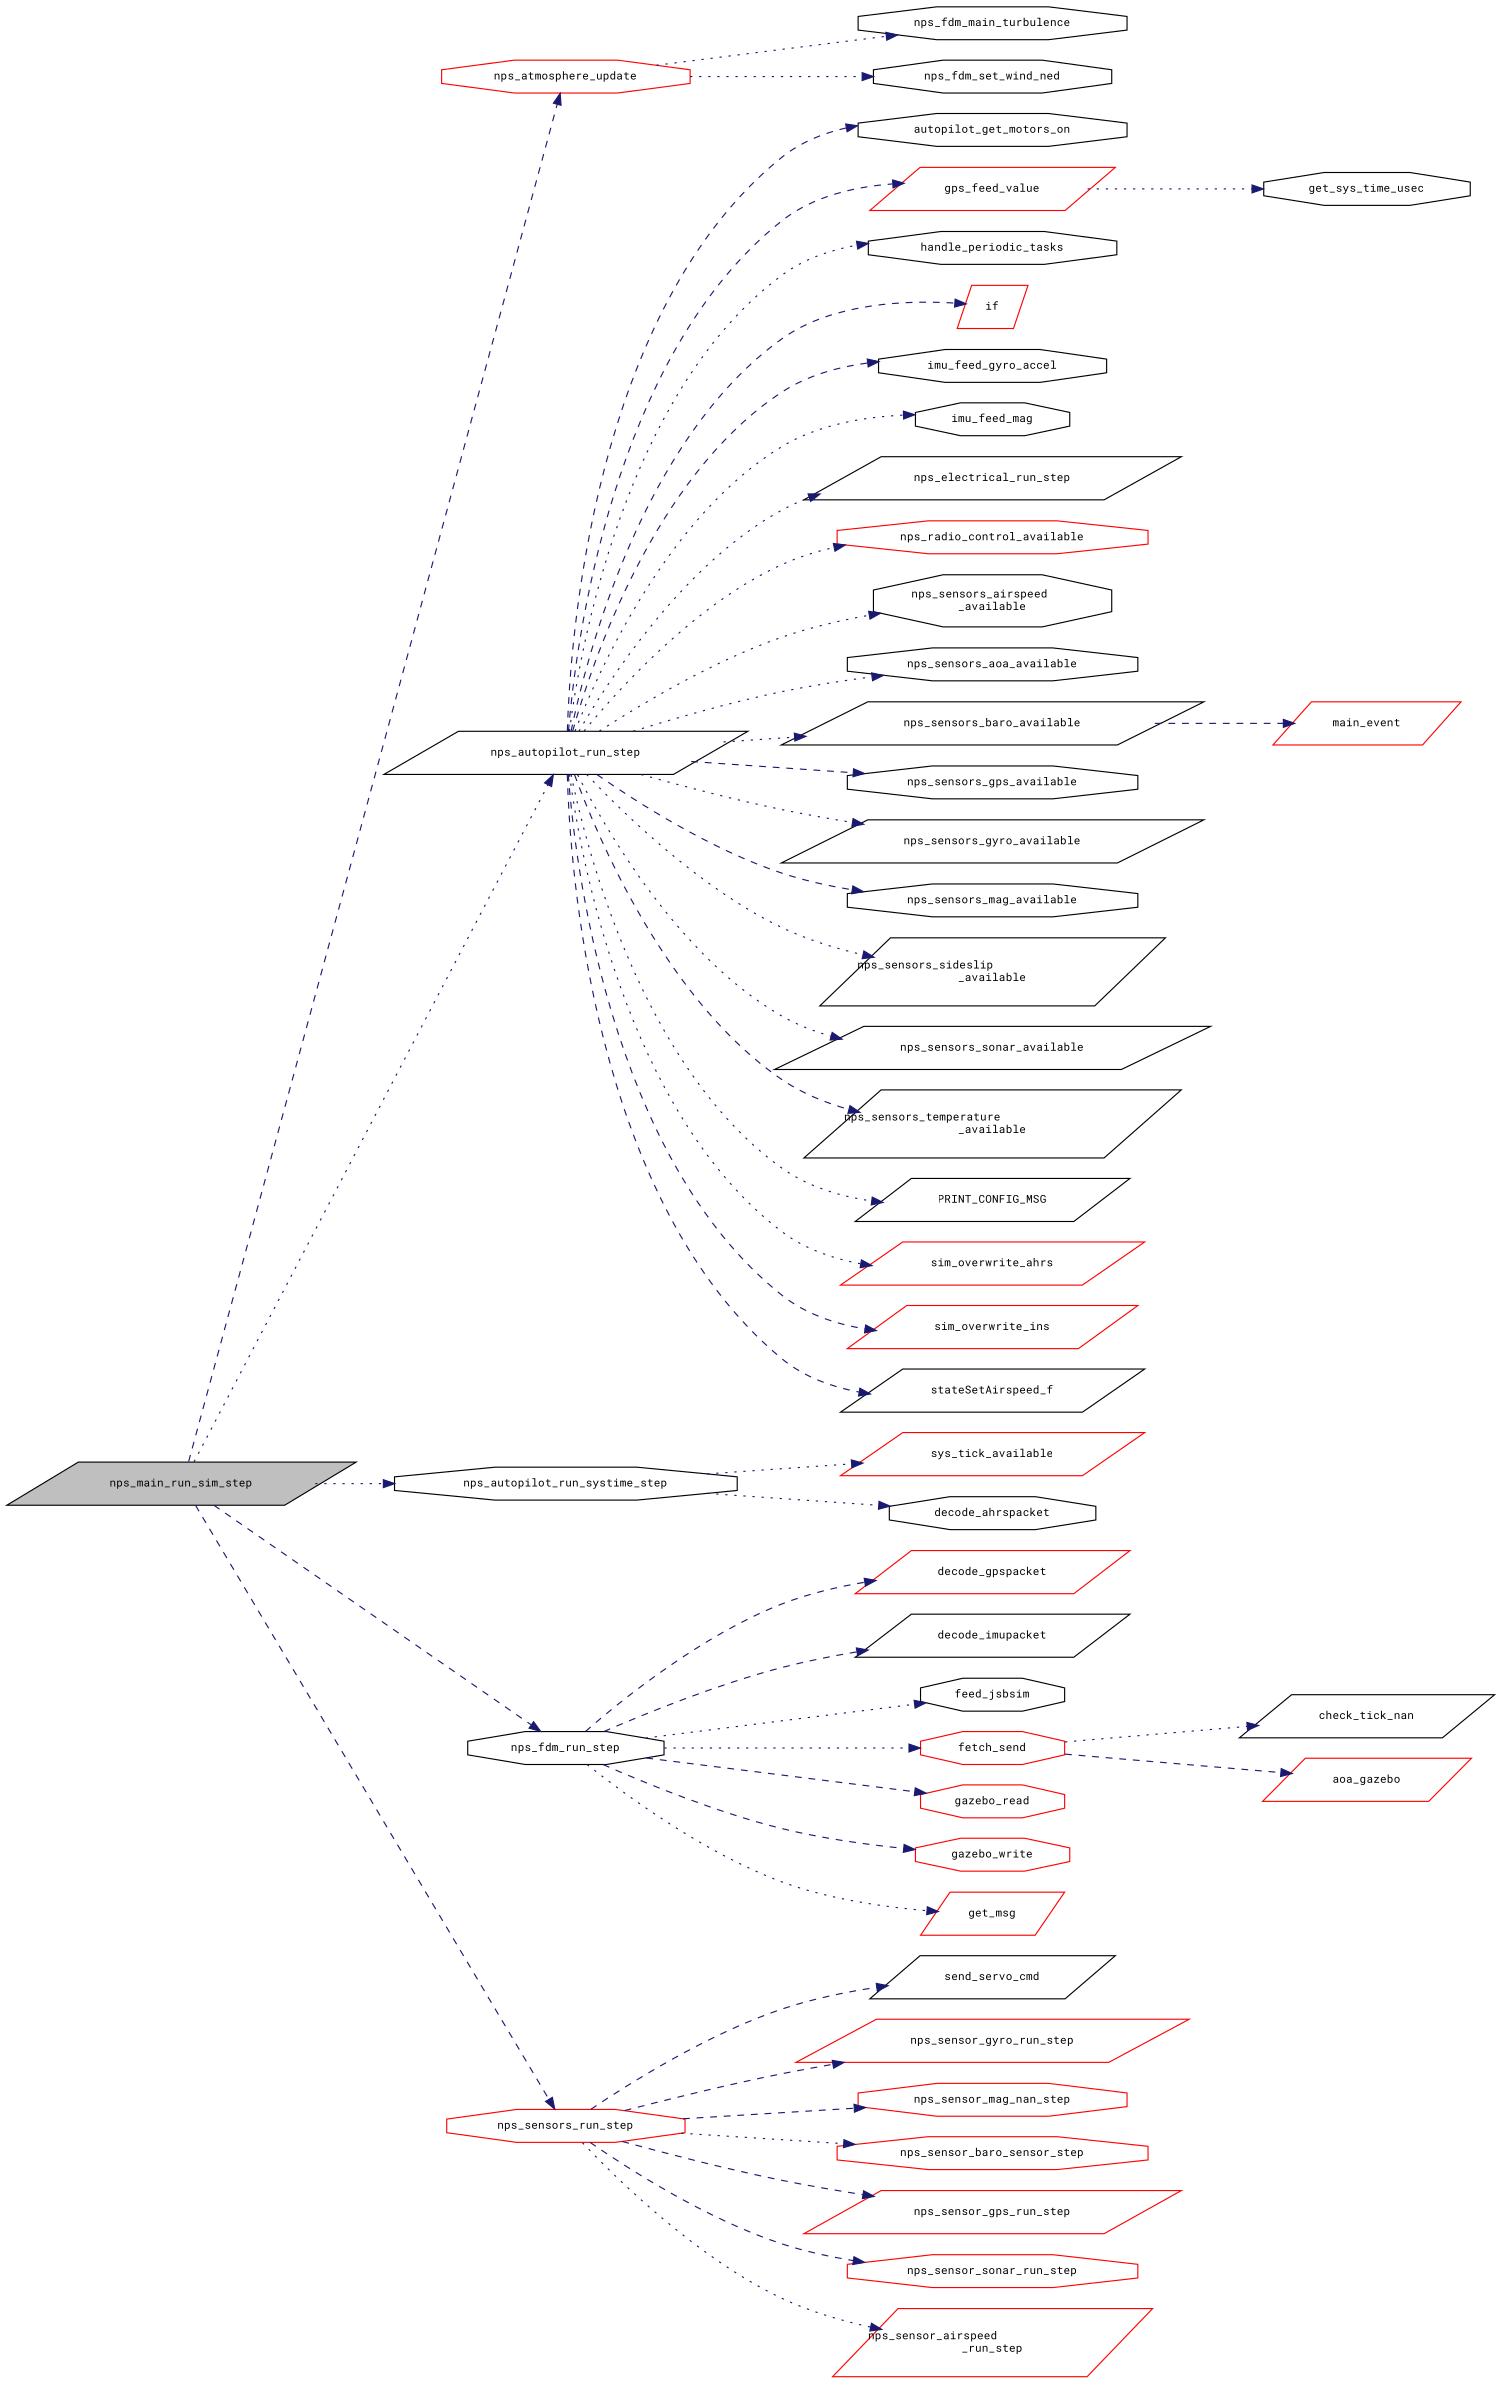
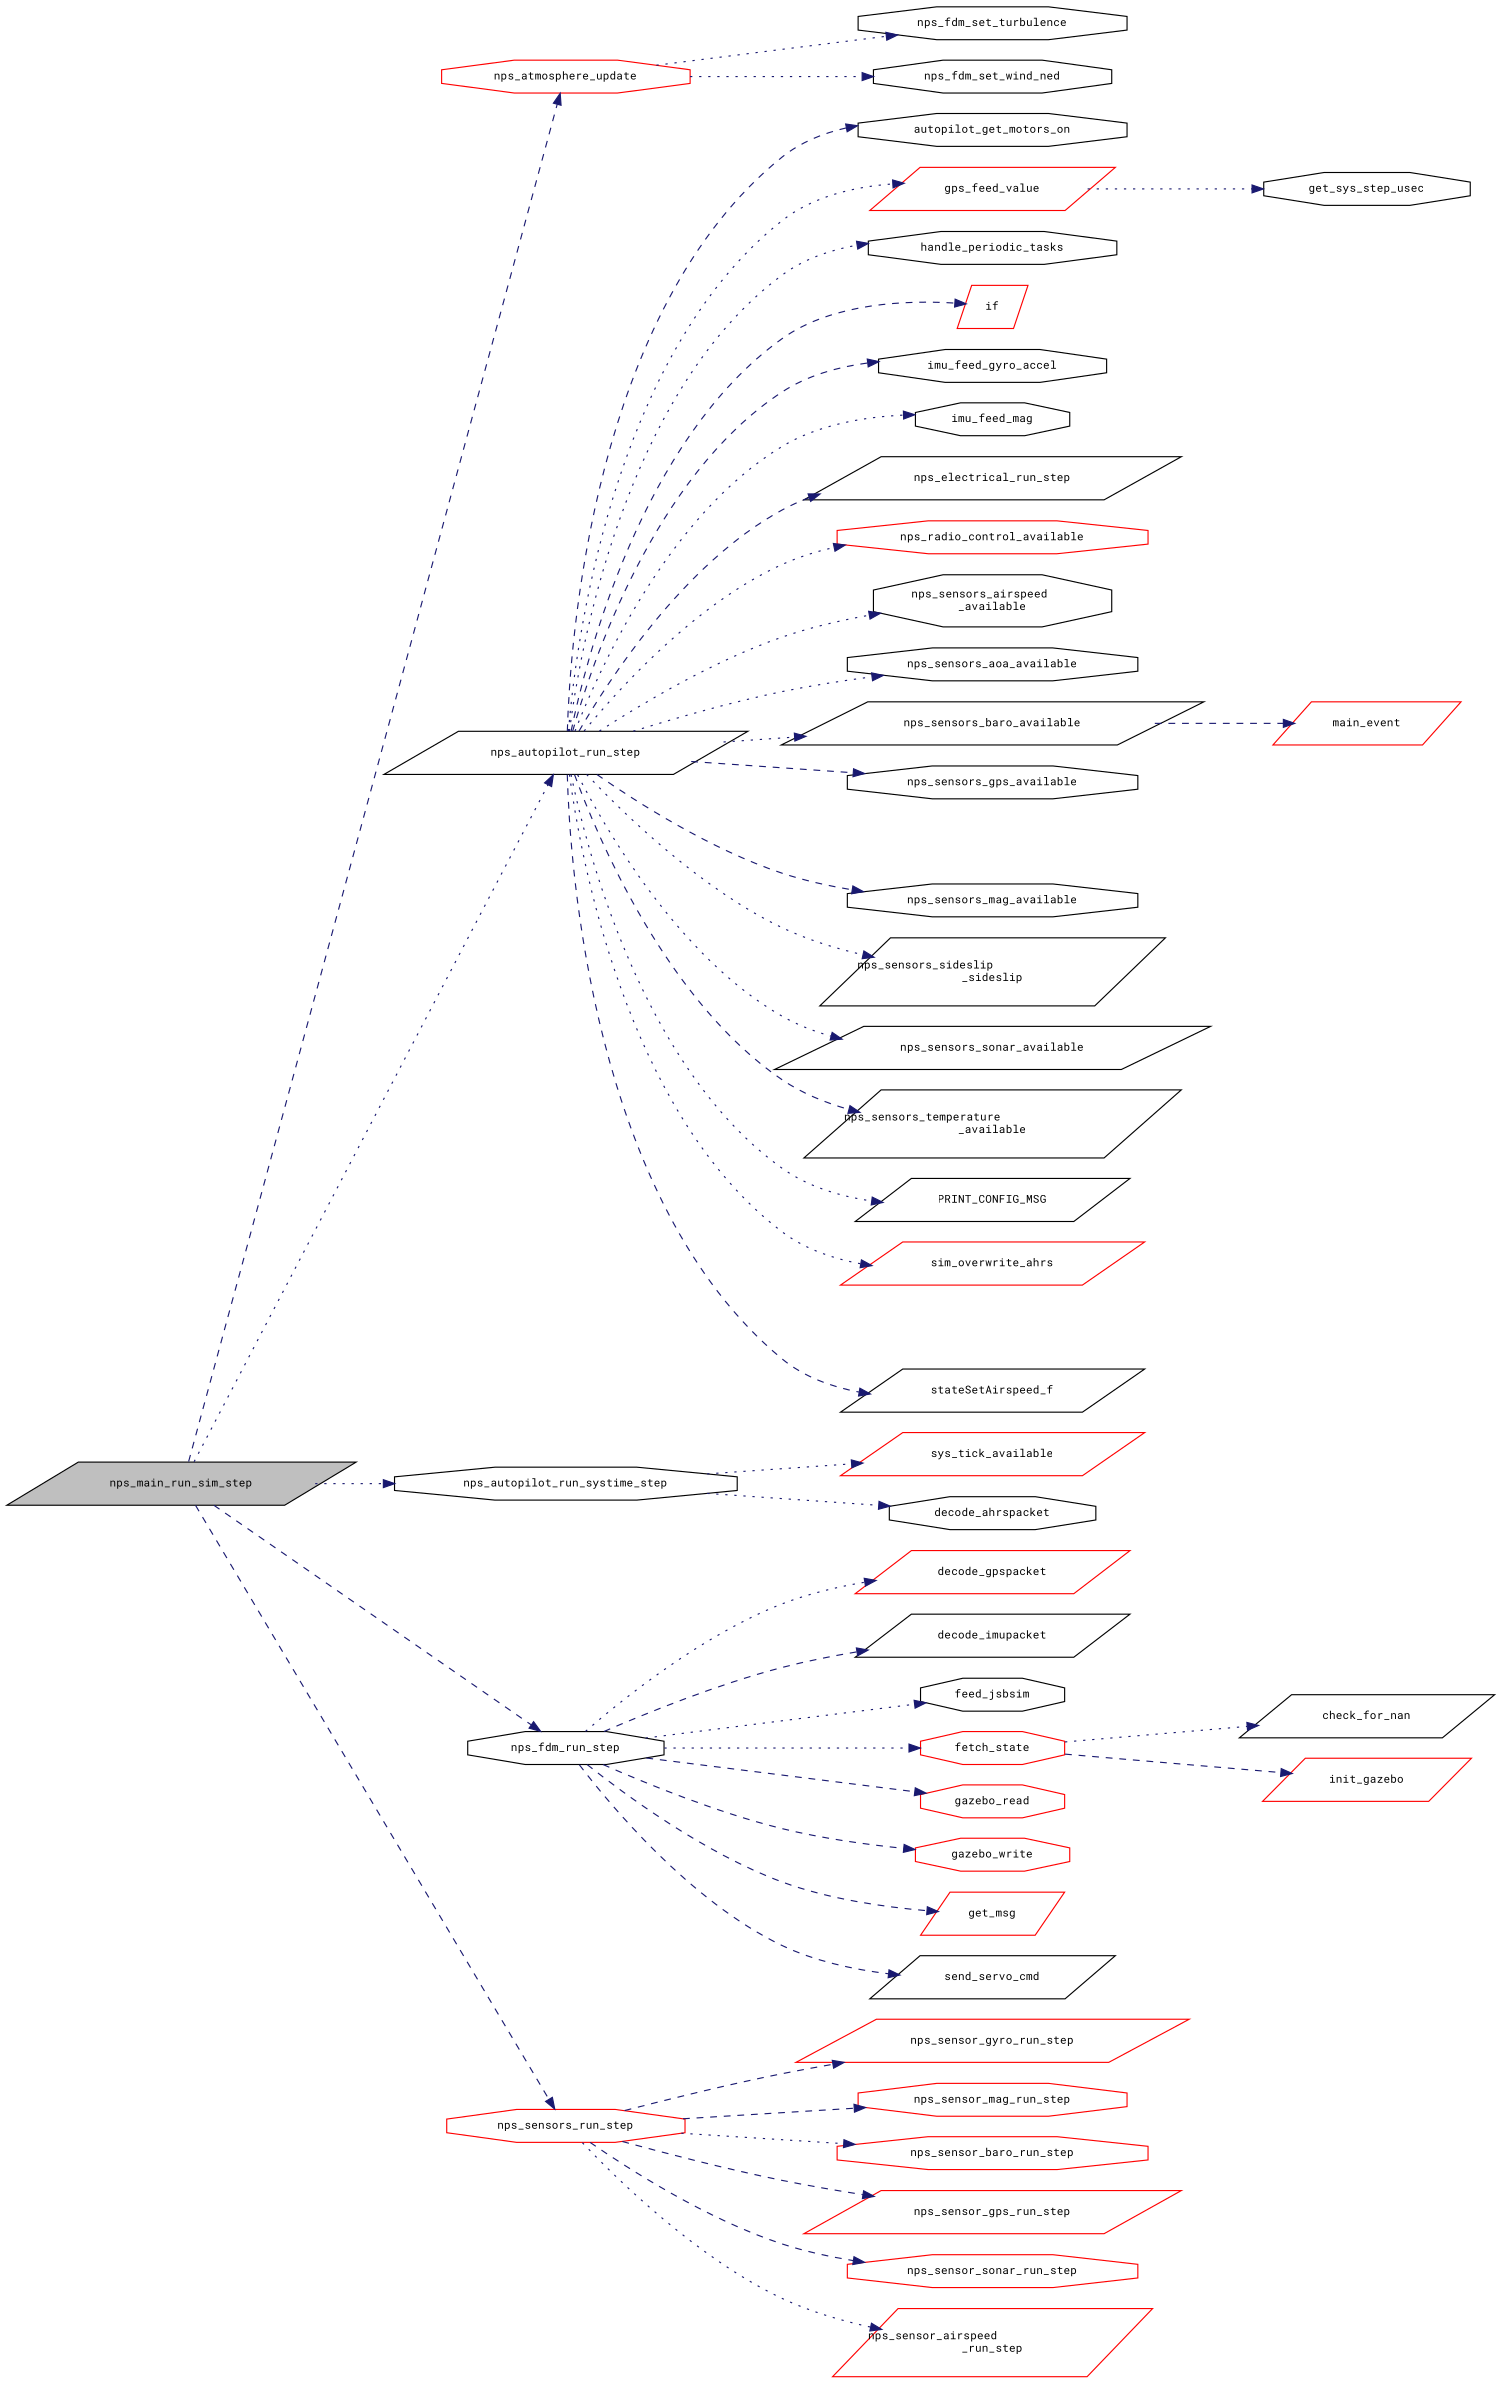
(993, 23) -> (993, 23)
(1367, 189) -> (1367, 189)
(651, 400) -> (651, 400)
(677, 596) -> (677, 596)
(993, 841) -> none
(993, 972) -> (993, 972)
(993, 1327) -> none
(715, 1637) -> (715, 1637)
(1367, 1716) -> (1367, 1716)
(993, 1748) -> (993, 1748)
(1367, 1780) -> (1367, 1780)
(745, 1866) -> (745, 1866)
(727, 2031) -> (713, 1902)
(993, 2100) -> (993, 2100)
(993, 2153) -> (993, 2153)
